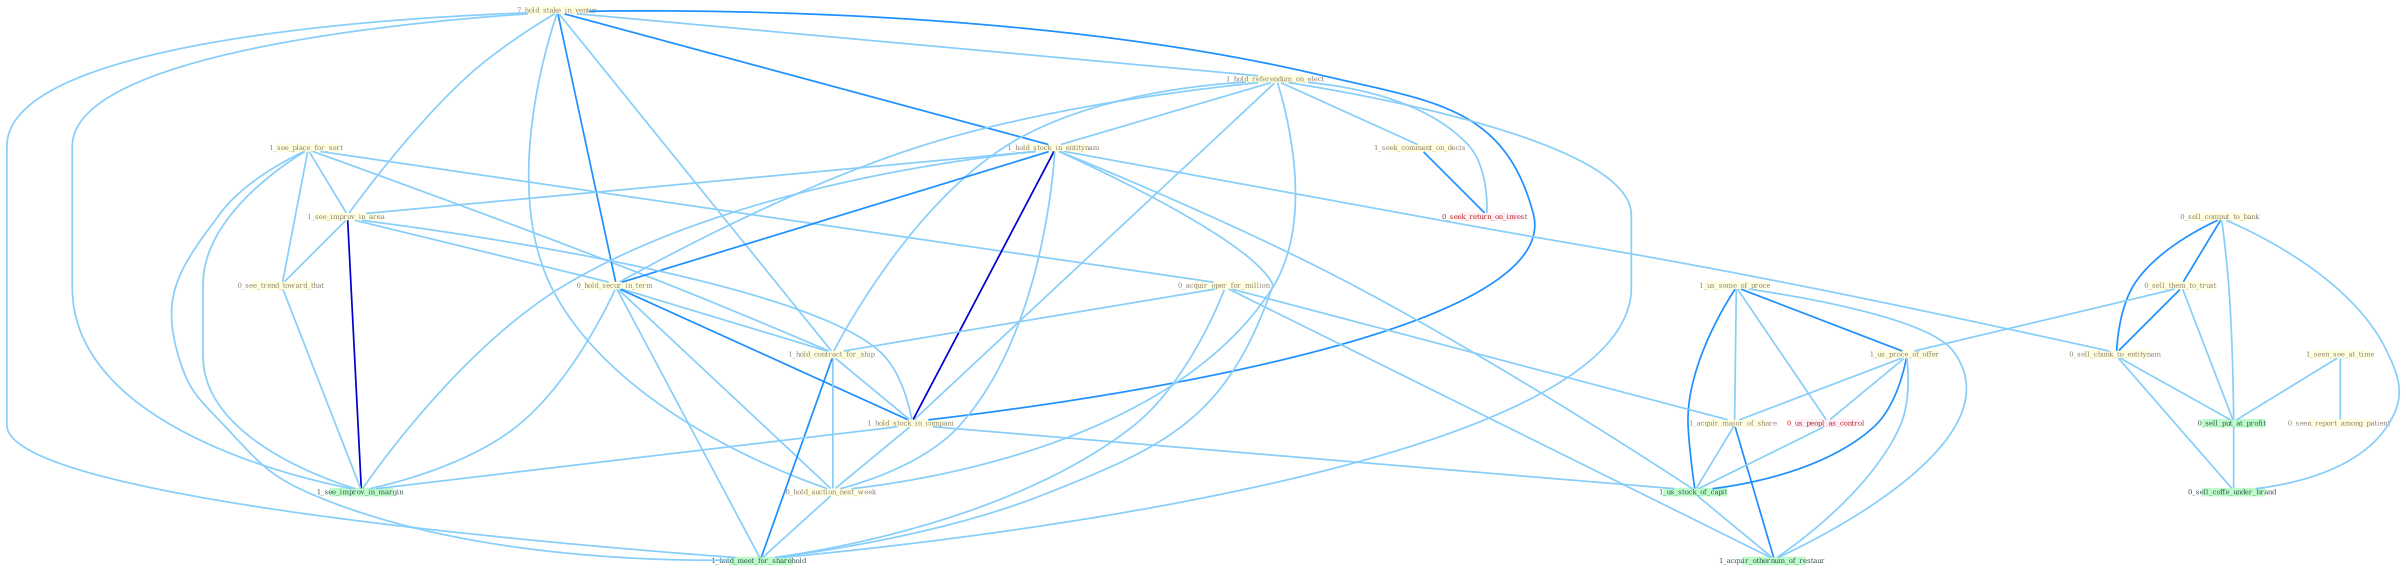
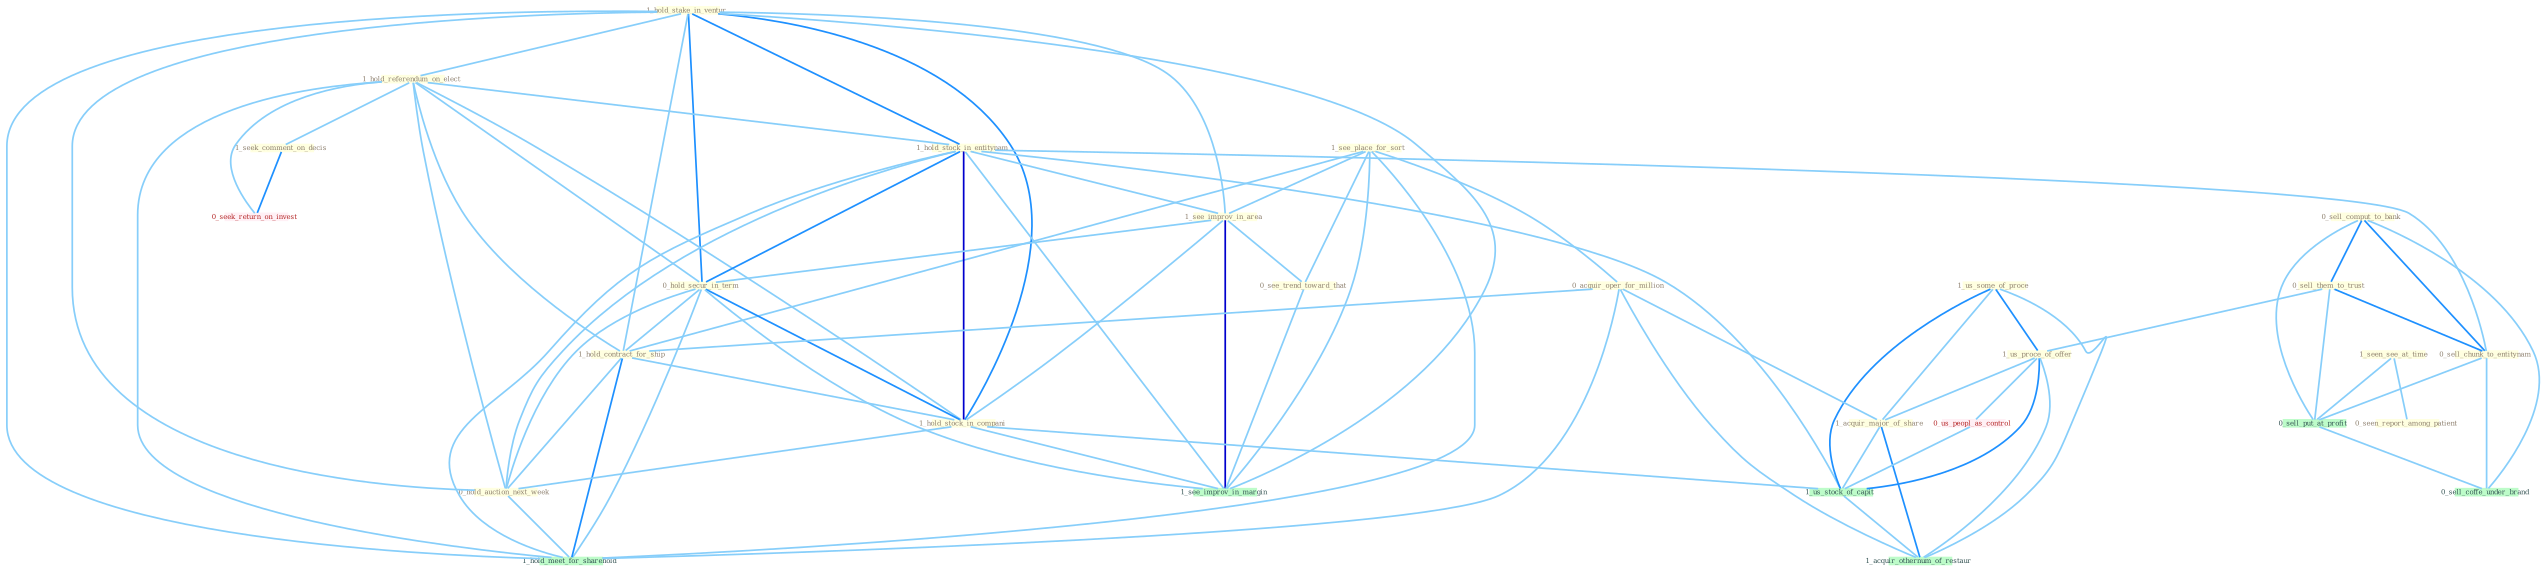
(558, 10) -> (688, 10)
(1782, 354) -> none
